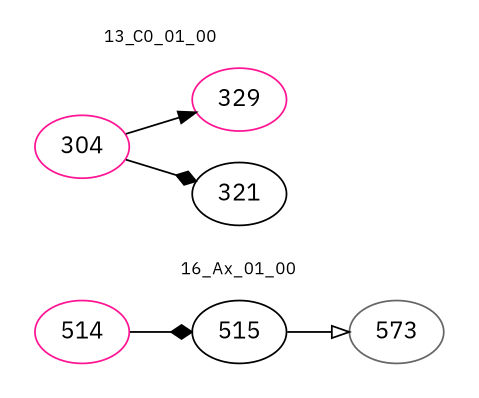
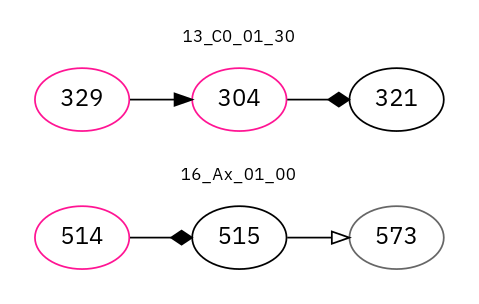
(161, 38) -> (239, 38)
(152, 126) -> (152, 100)
